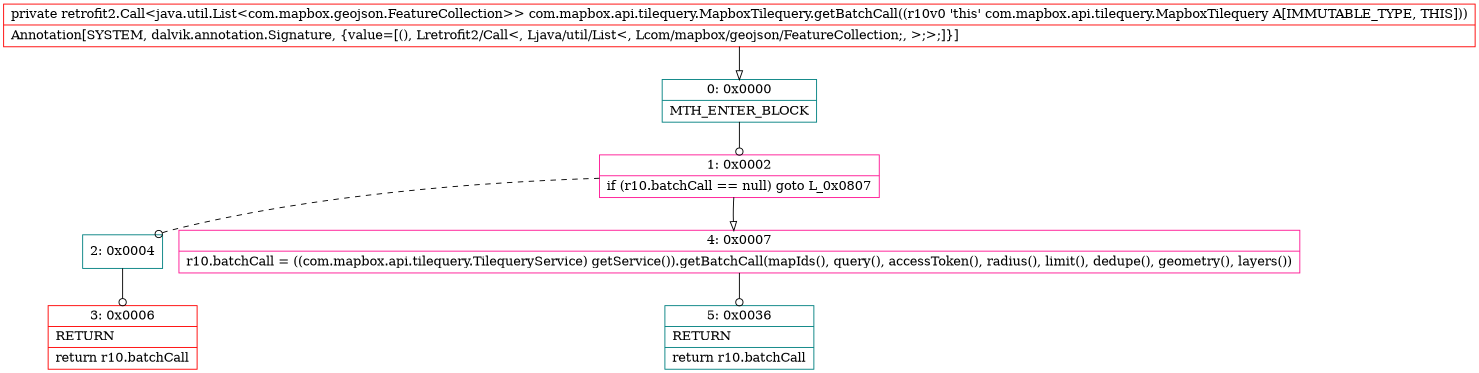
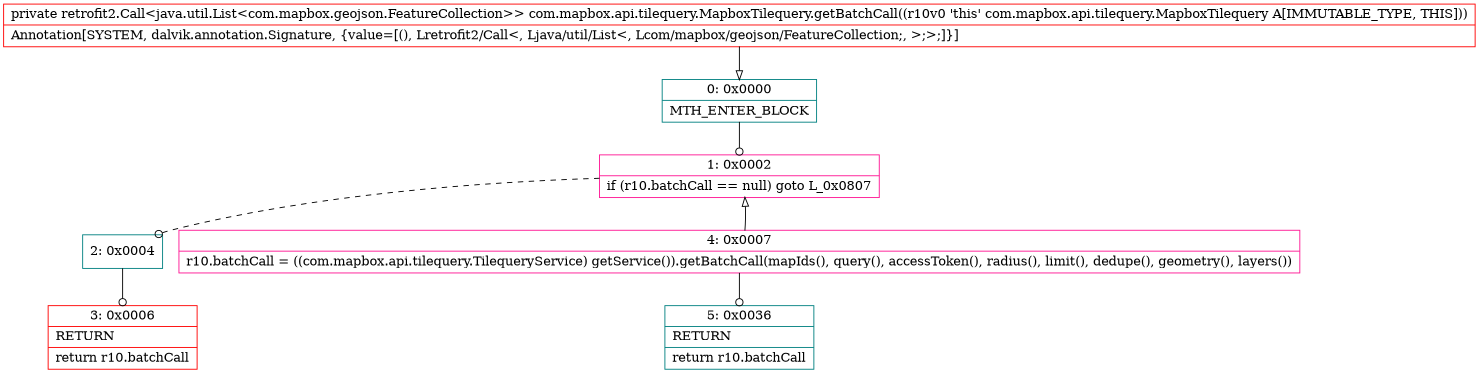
(733, 209) -> (745, 219)
